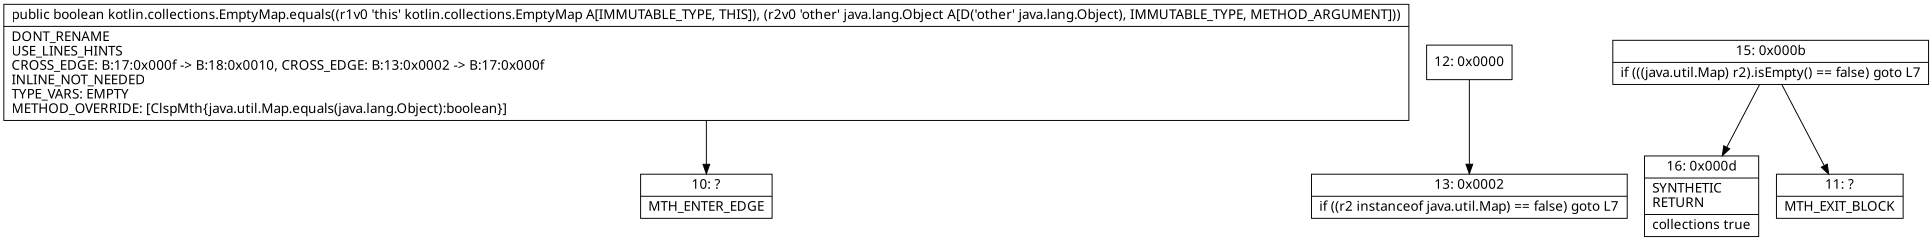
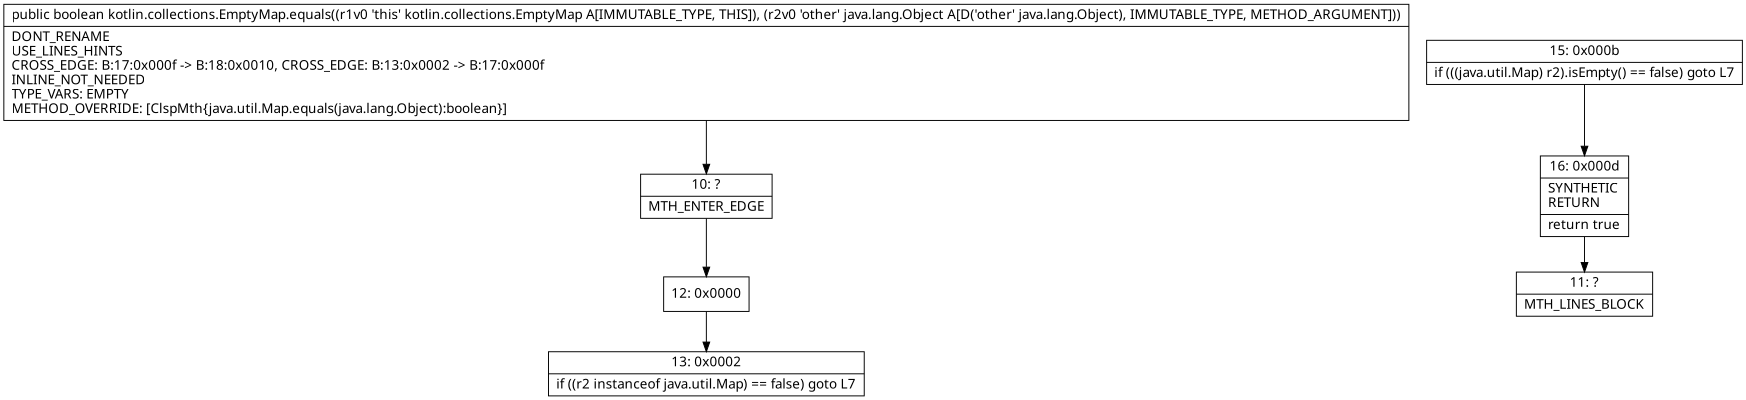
(1803, 125) -> (1585, 250)
(1840, 207) -> (1585, 305)
(1702, 225) -> (1585, 225)
none -> (706, 243)
